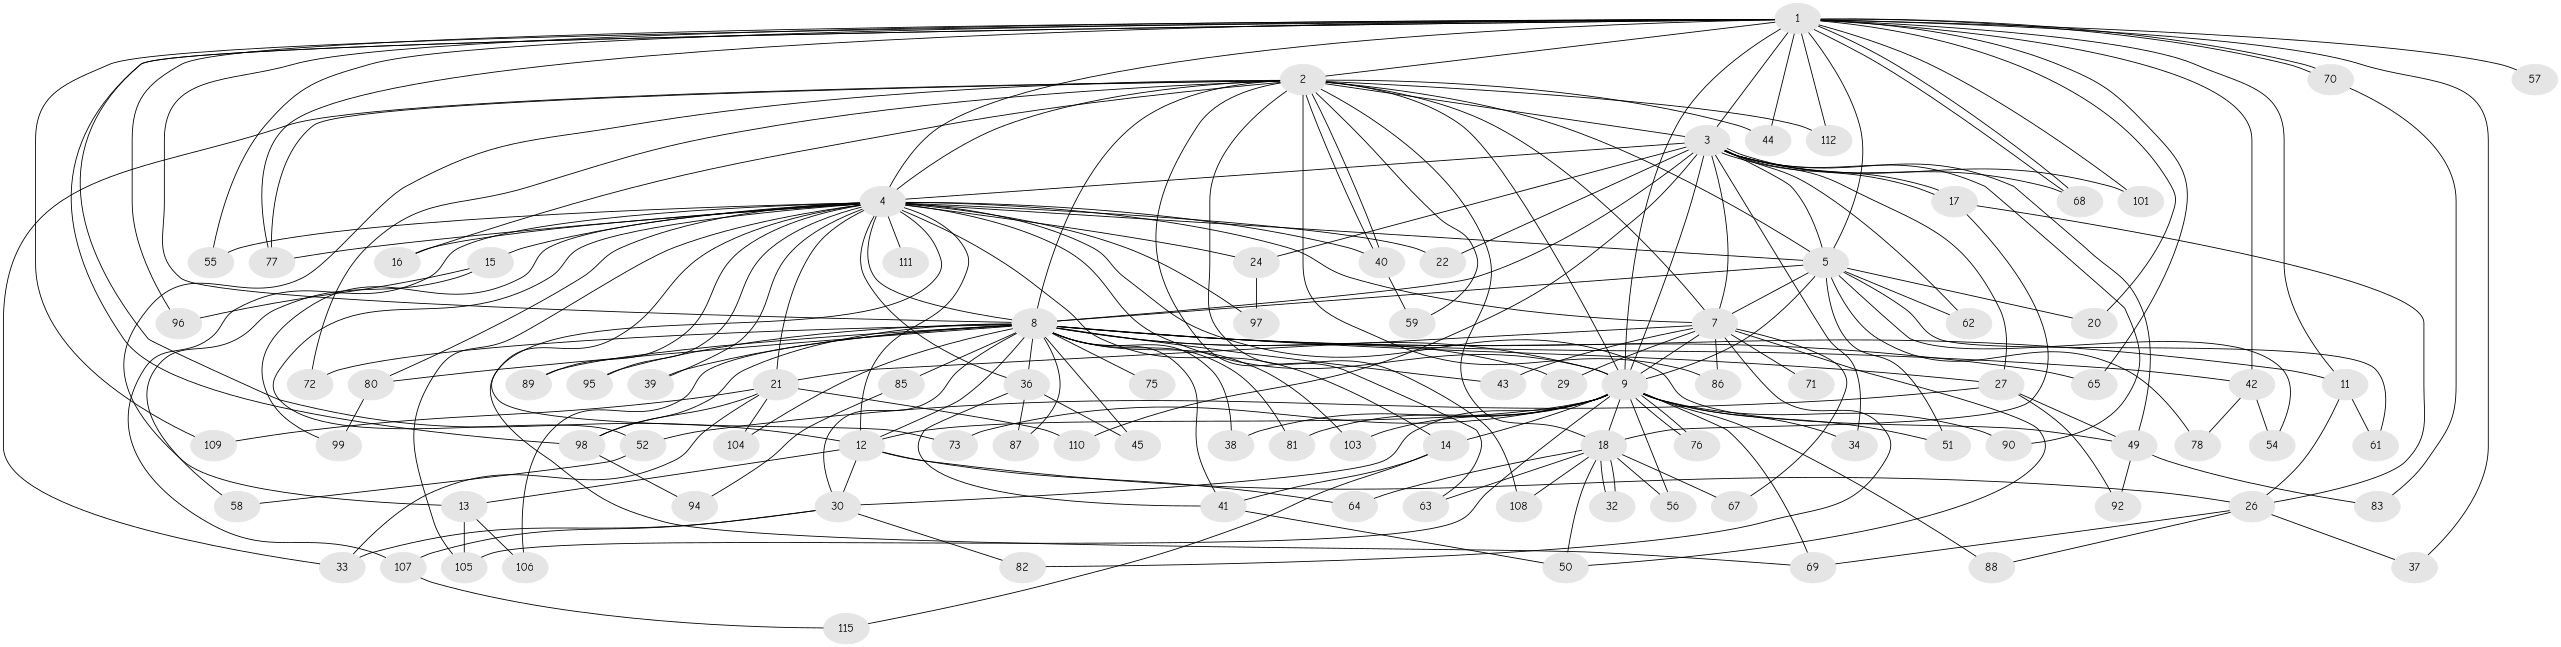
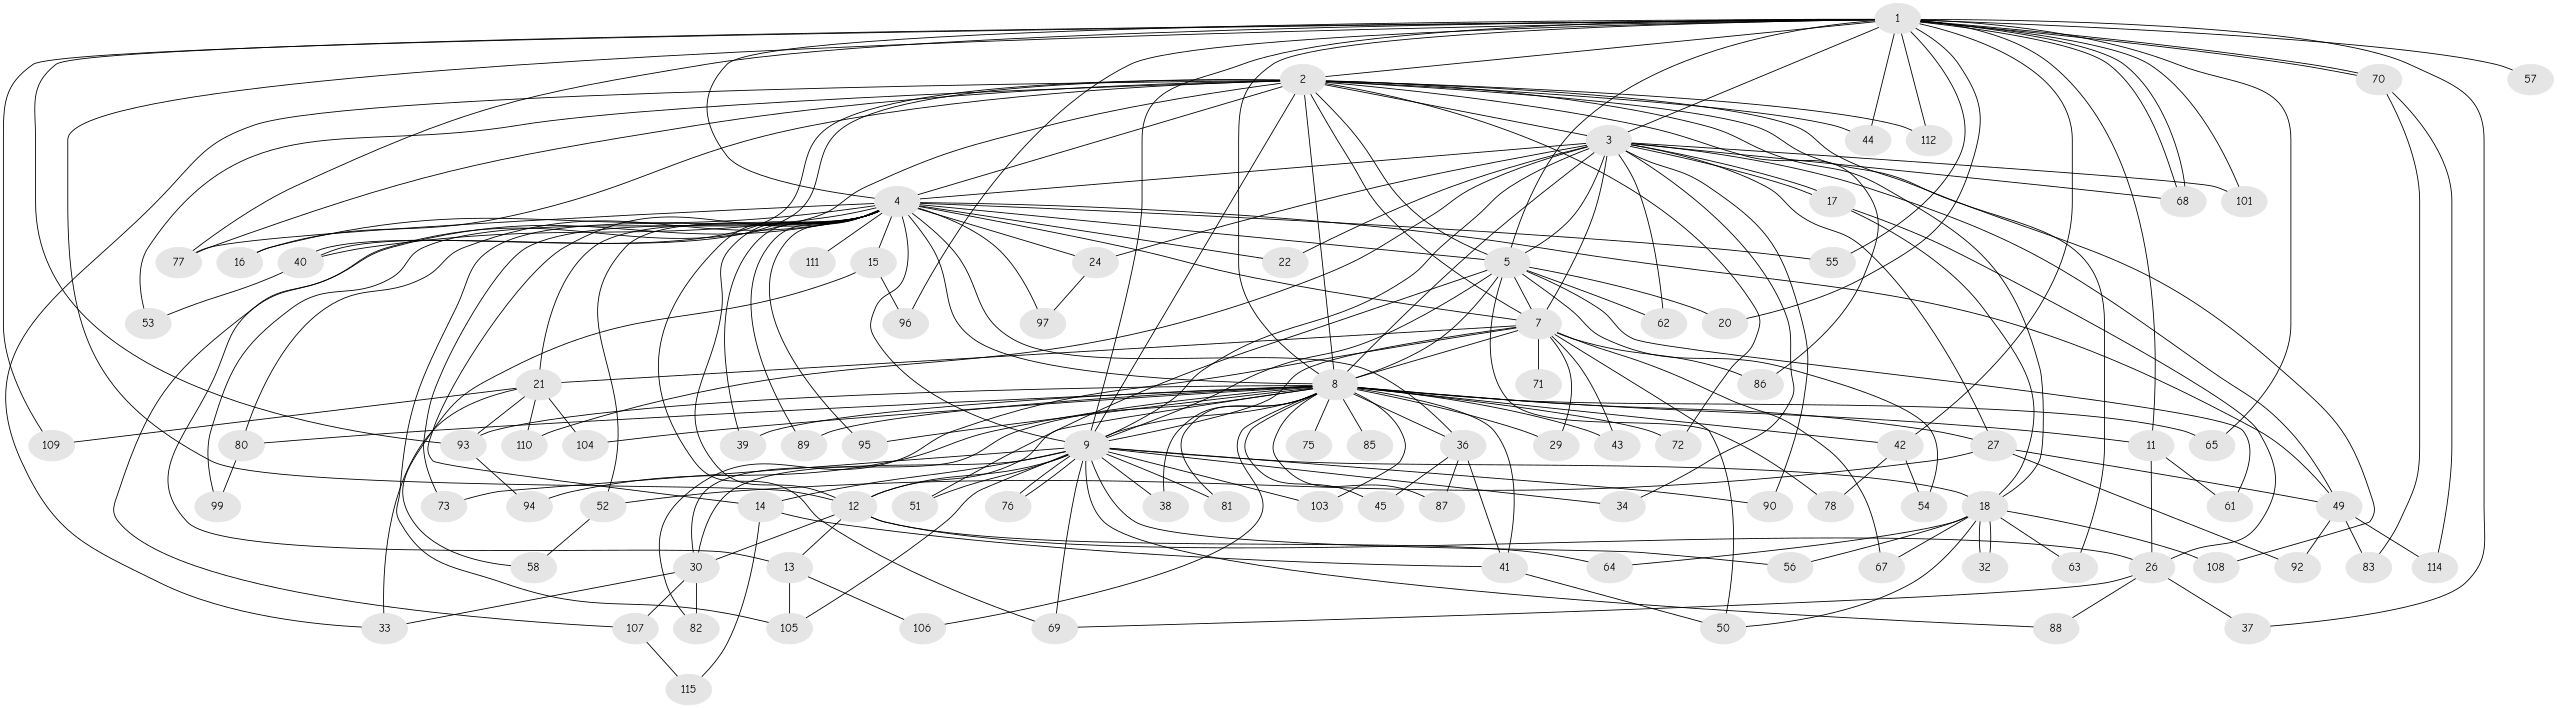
(1412, 324) -> (148, 324)
none -> (1437, 354)
(789, 441) -> (932, 451)
(582, 446) -> (463, 446)
none -> (2435, 568)
